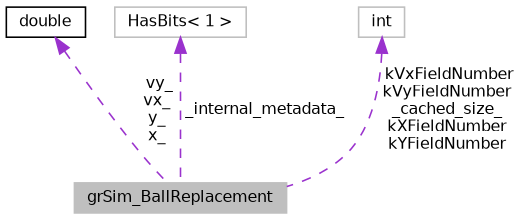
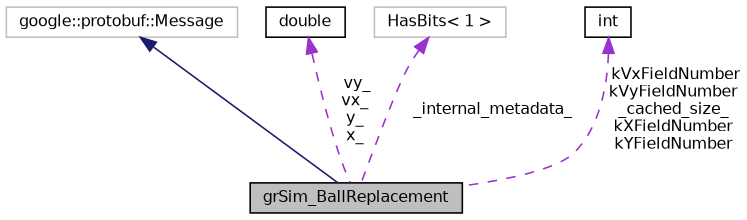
none -> (122, 22)
(382, 22) -> (608, 22)
(180, 198) -> (356, 198)
